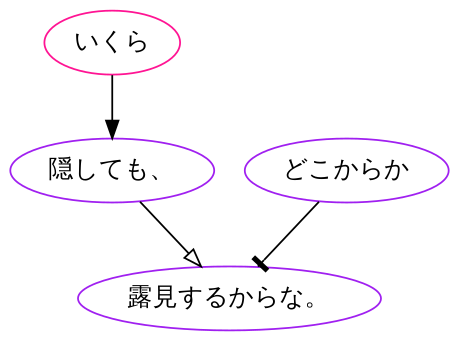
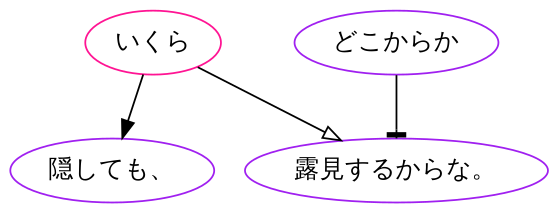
(164, 228) -> (261, 100)
